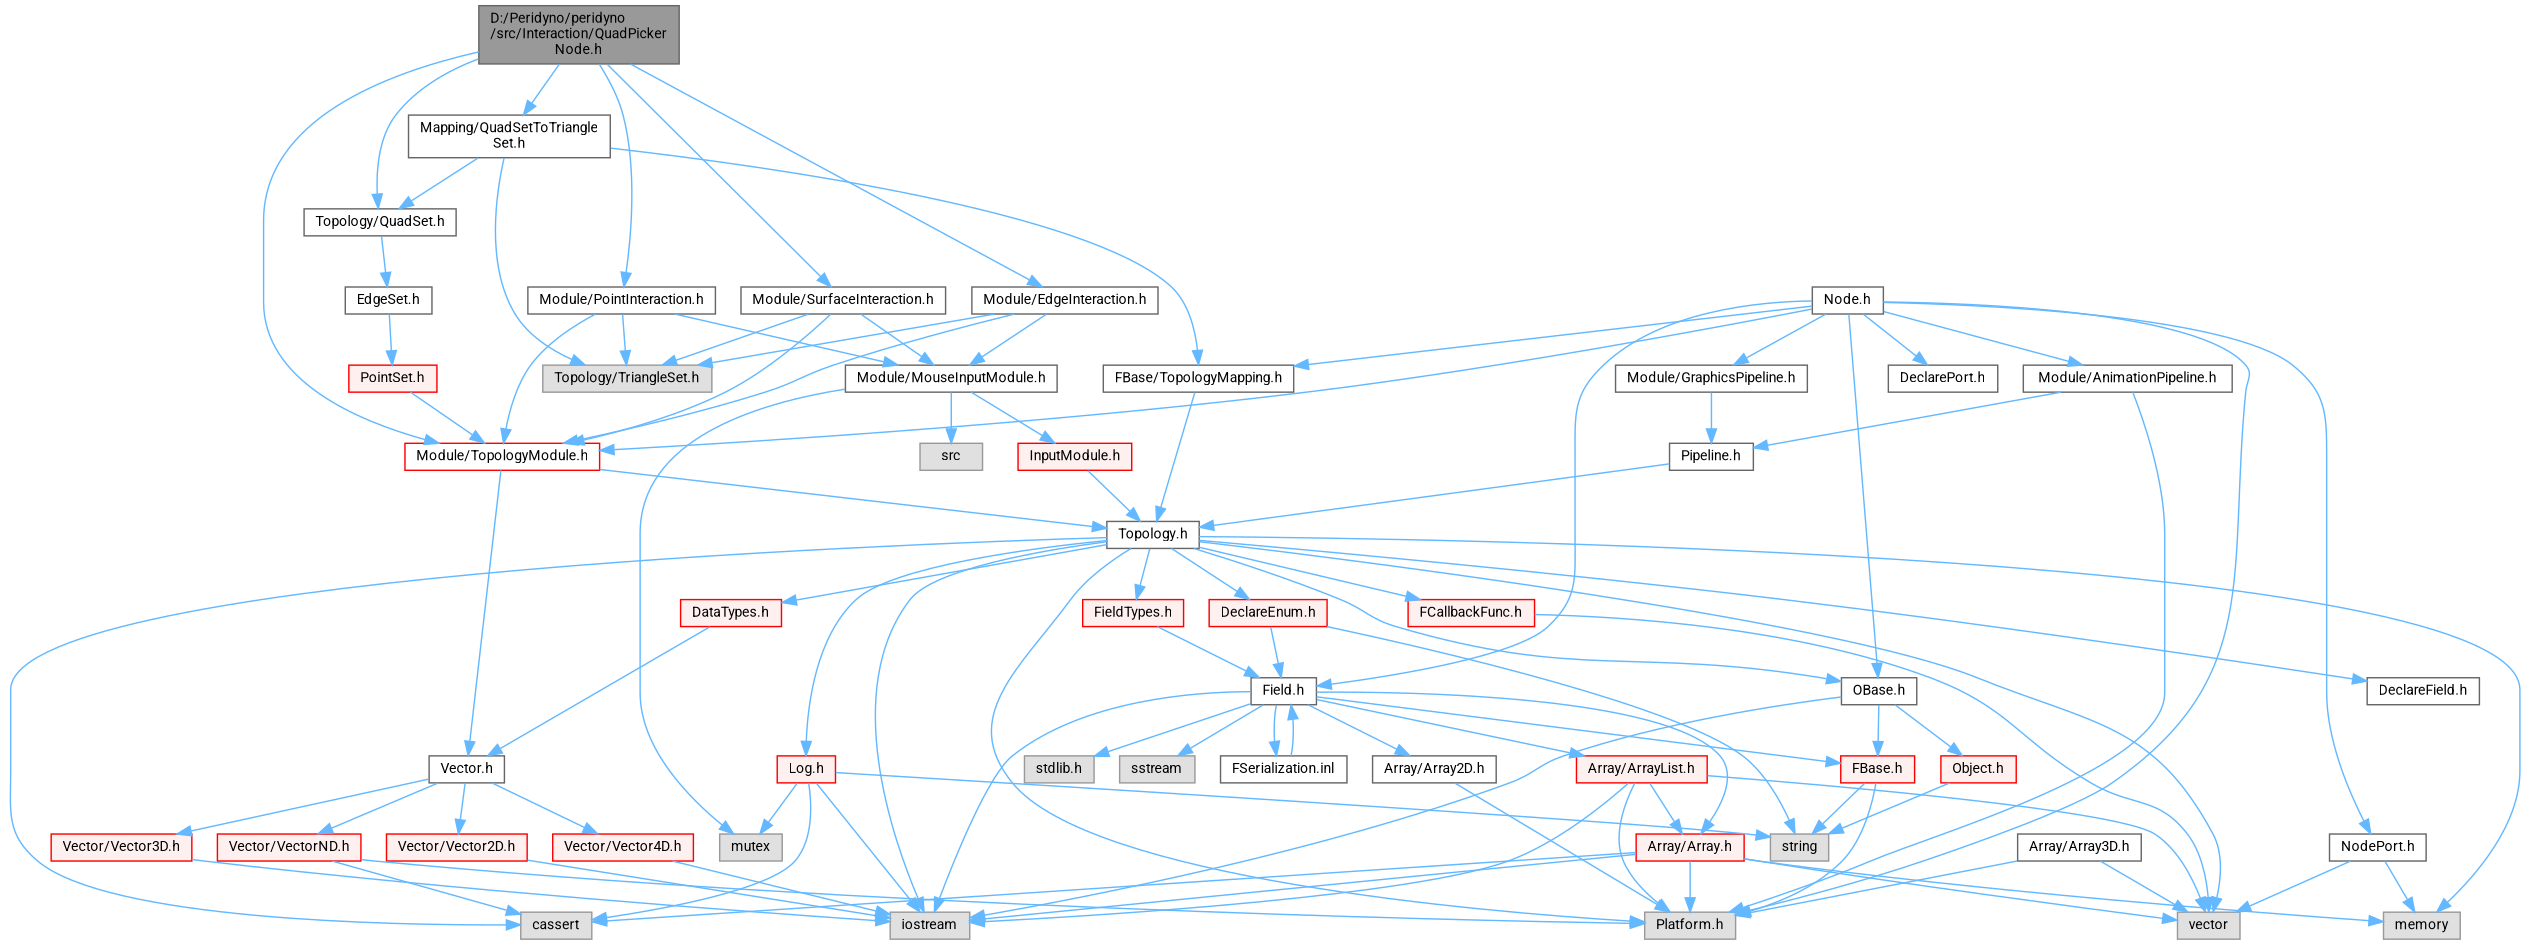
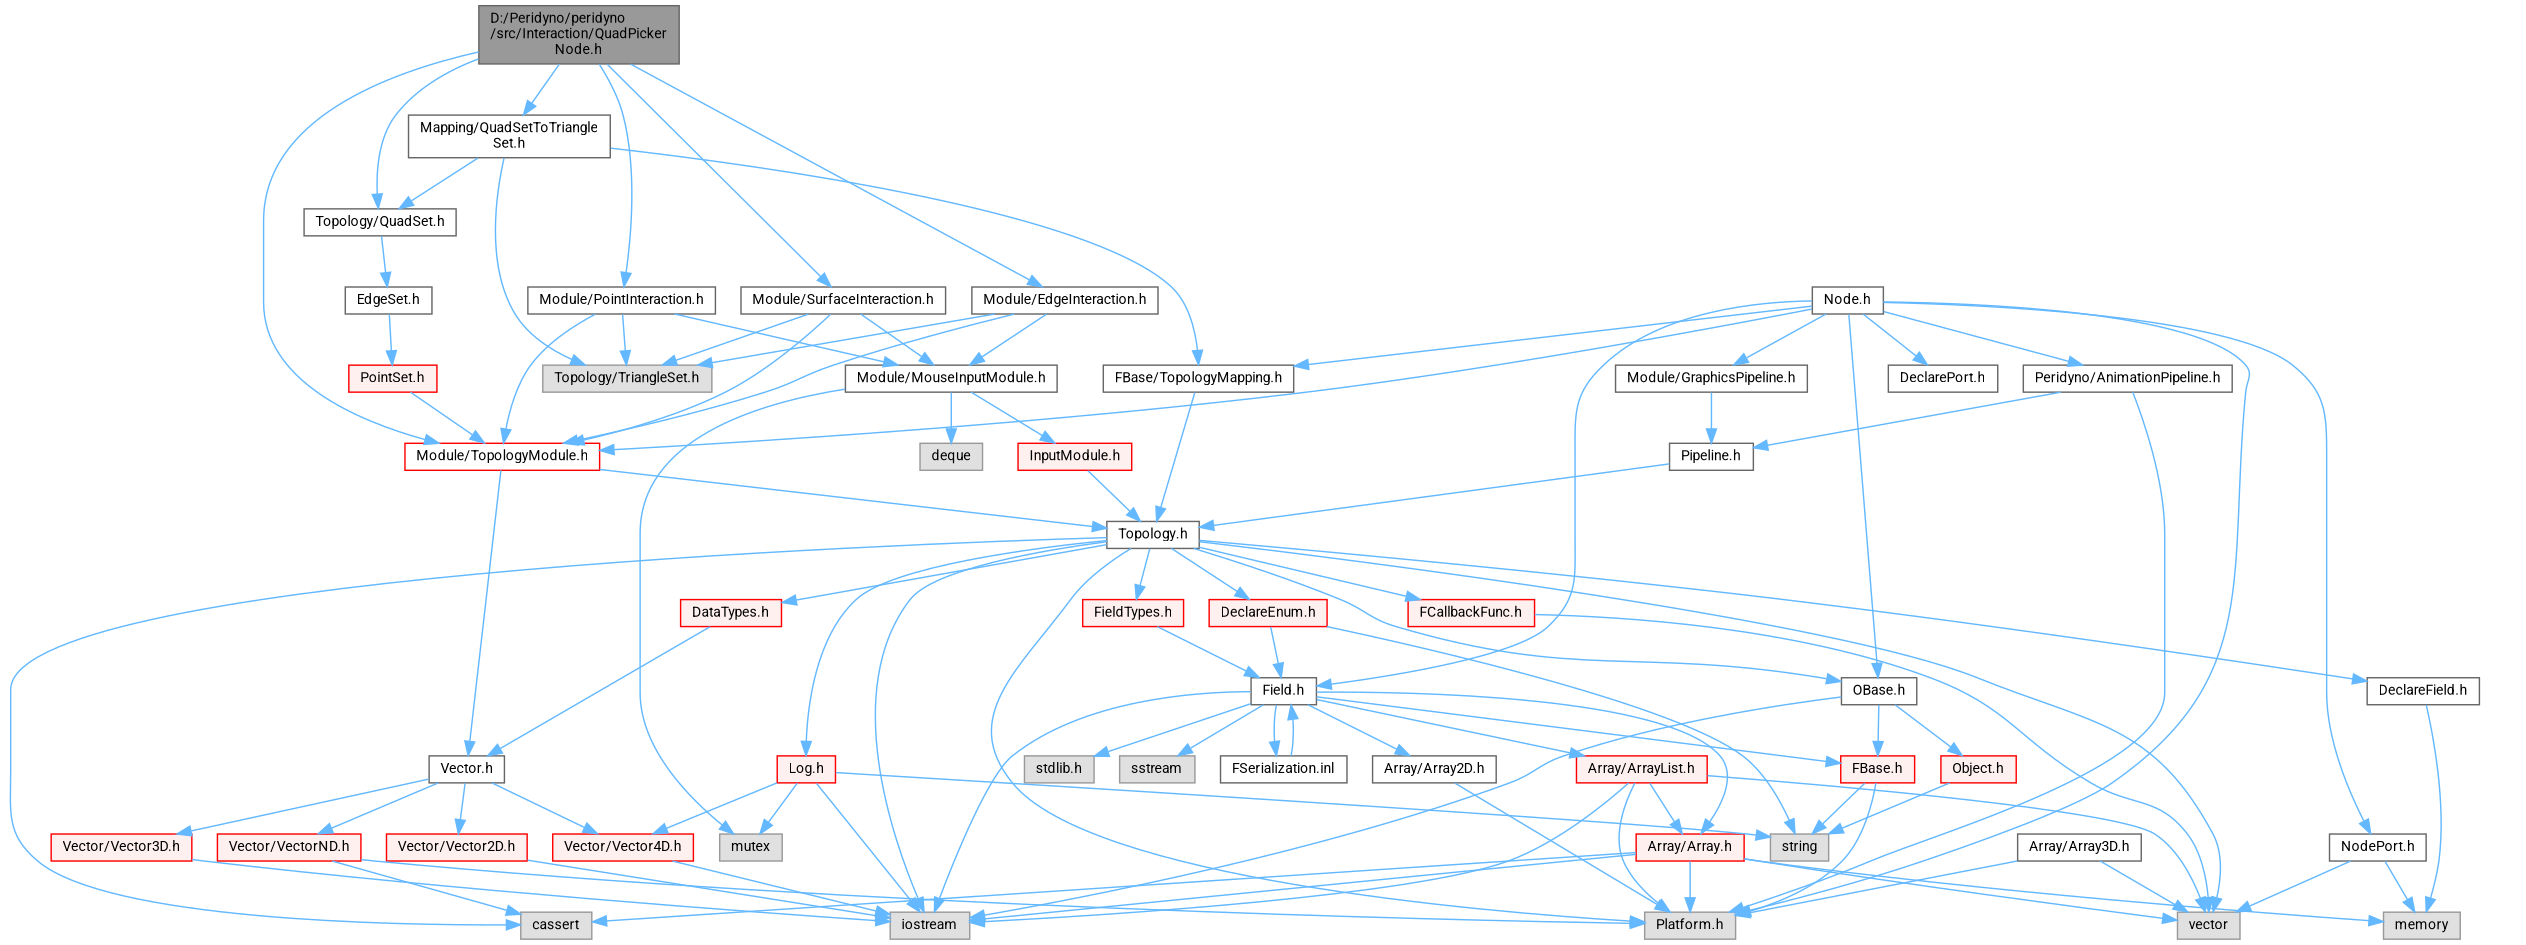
(2128, 379) -> (2128, 379)
(951, 457) -> (951, 457)
(1990, 566) -> (2440, 801)
(776, 874) -> (722, 806)
